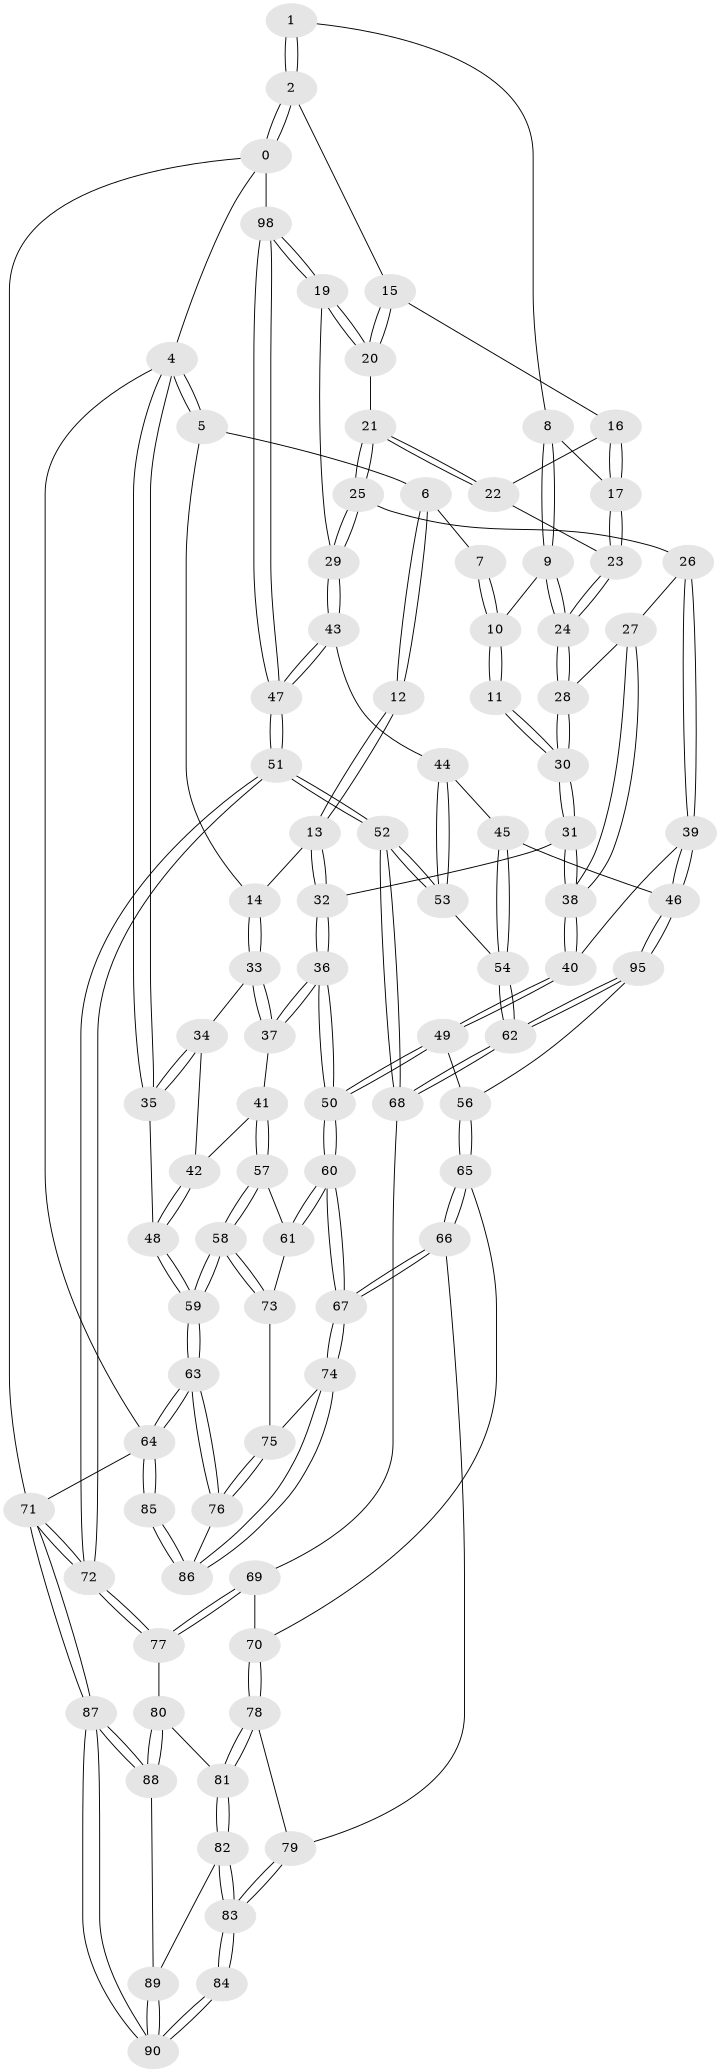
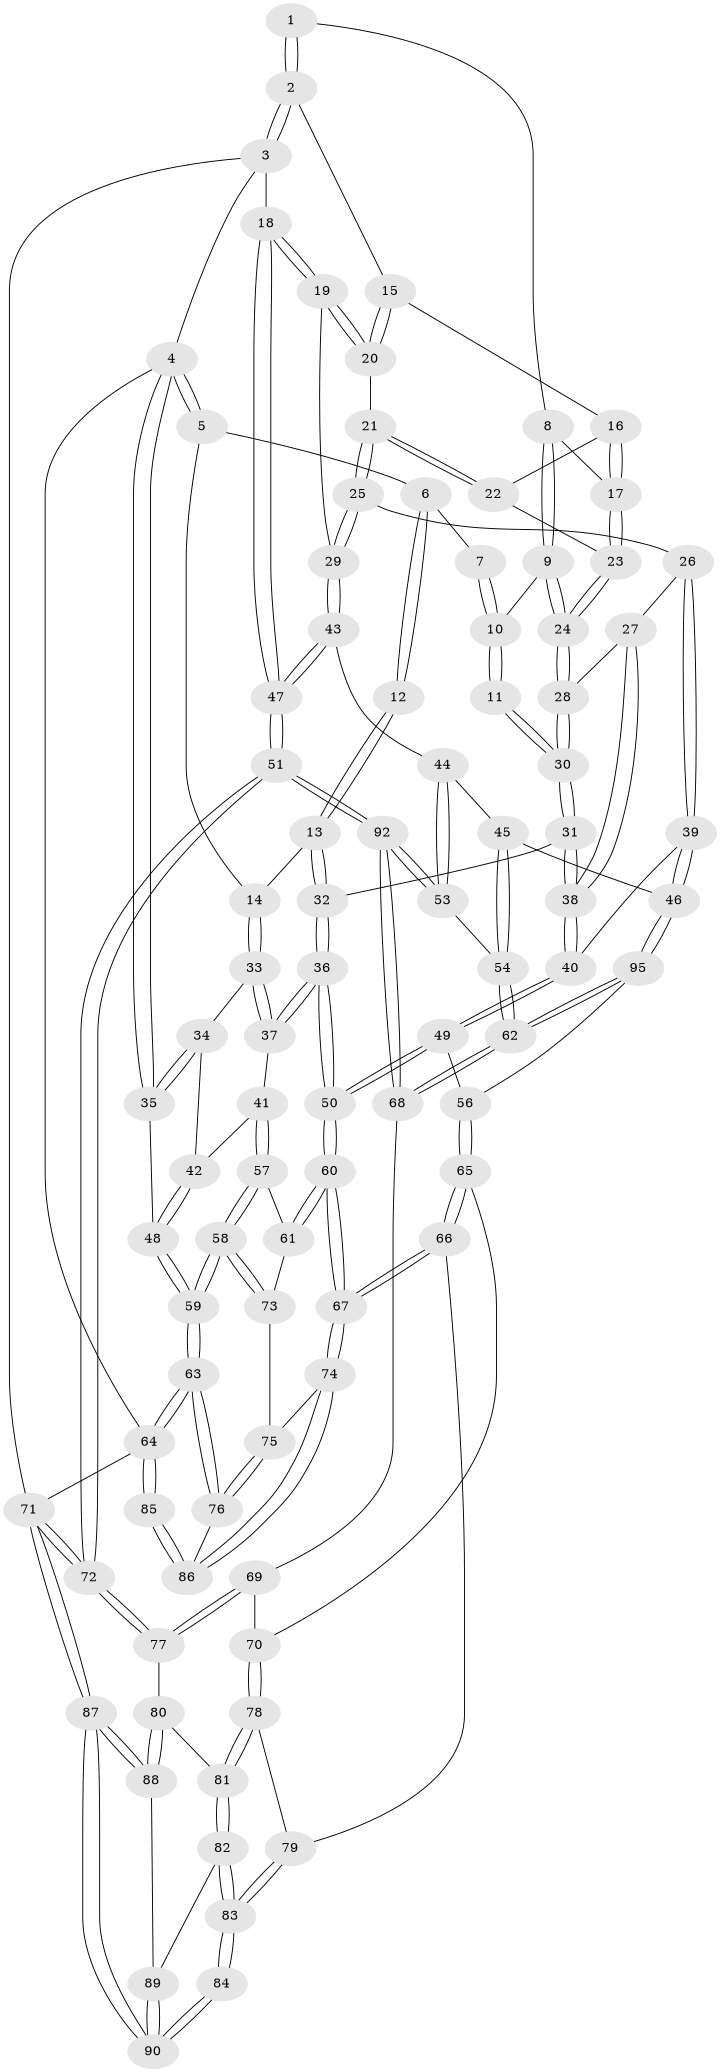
(266, 156) -> (266, 156)
(266, 224) -> (266, 224)
(383, 833) -> (383, 833)
